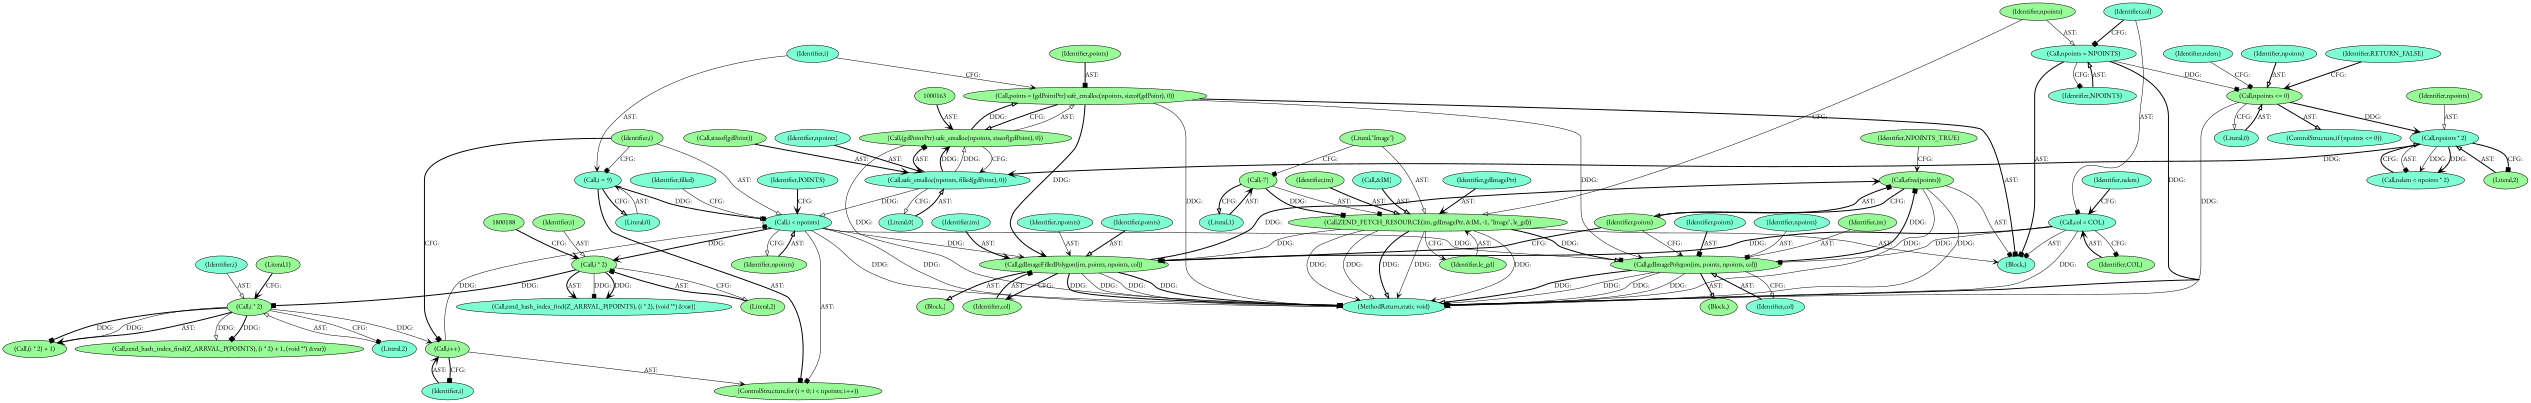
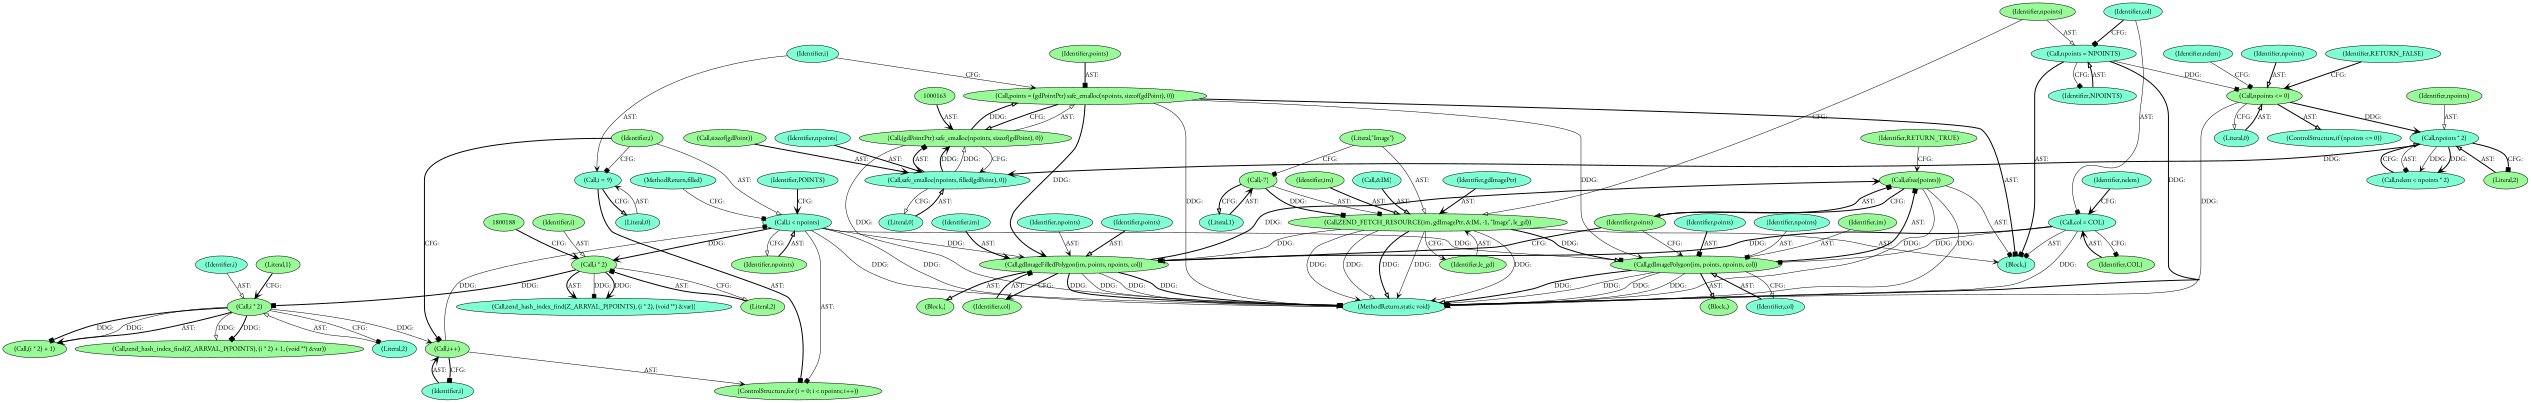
(1919, 138) -> (1919, 138)
(673, 180) -> (673, 180)
(872, 202) -> none
(687, 208) -> none
(1919, 222) -> (1919, 222)
